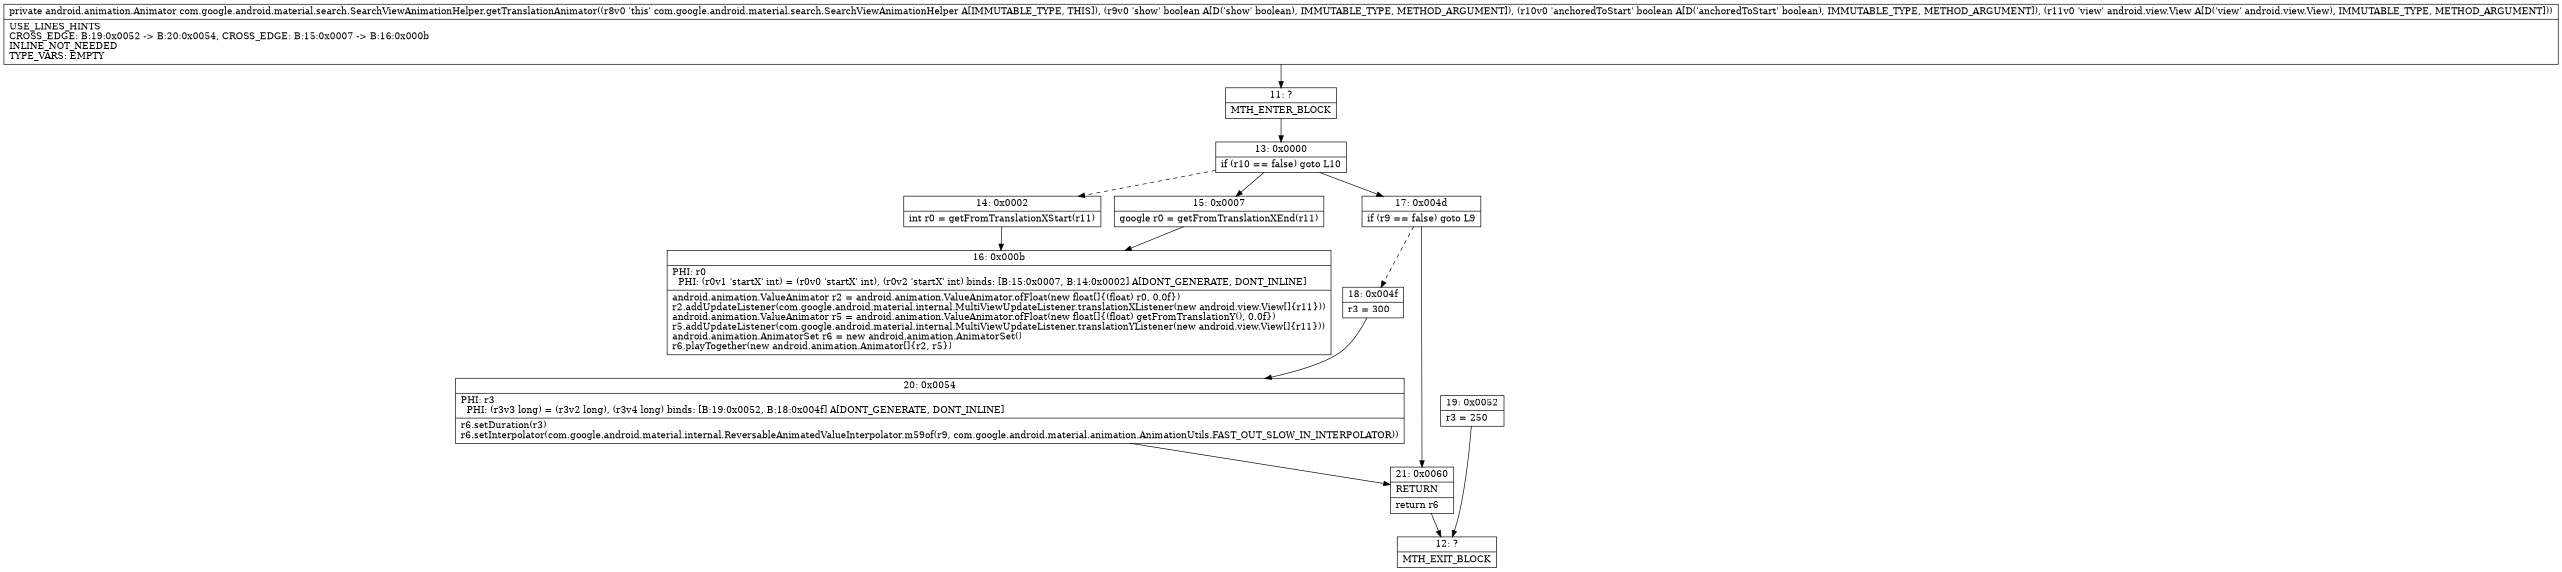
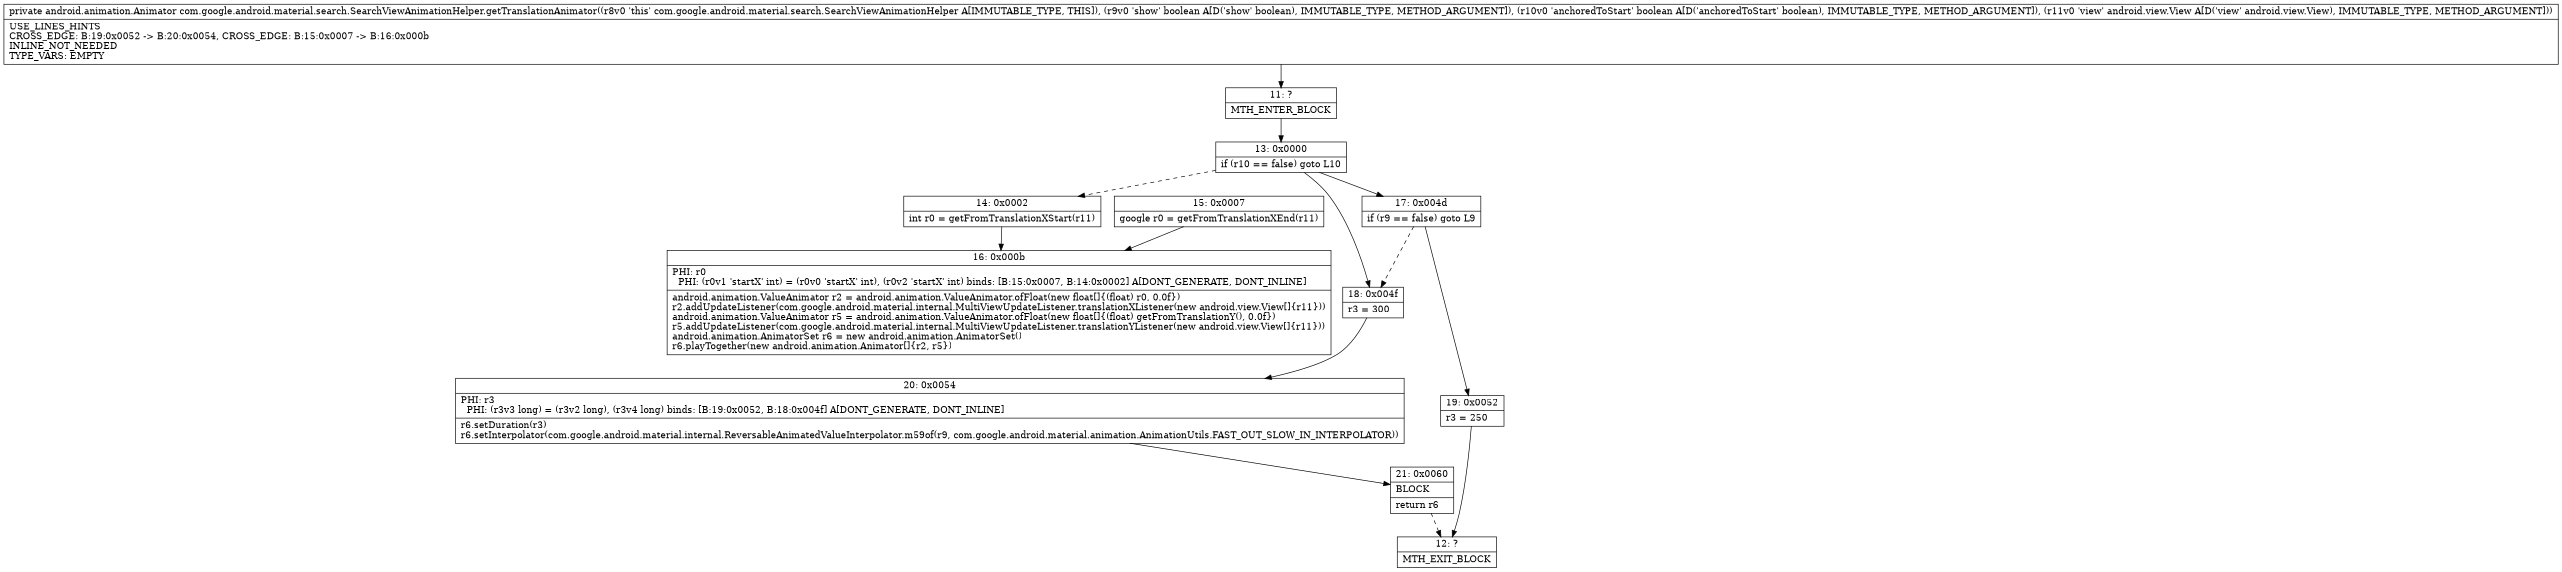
(1253, 182) -> (1345, 221)
(1422, 344) -> (1446, 308)
(1417, 490) -> (1413, 490)
(1435, 522) -> (1435, 522)
